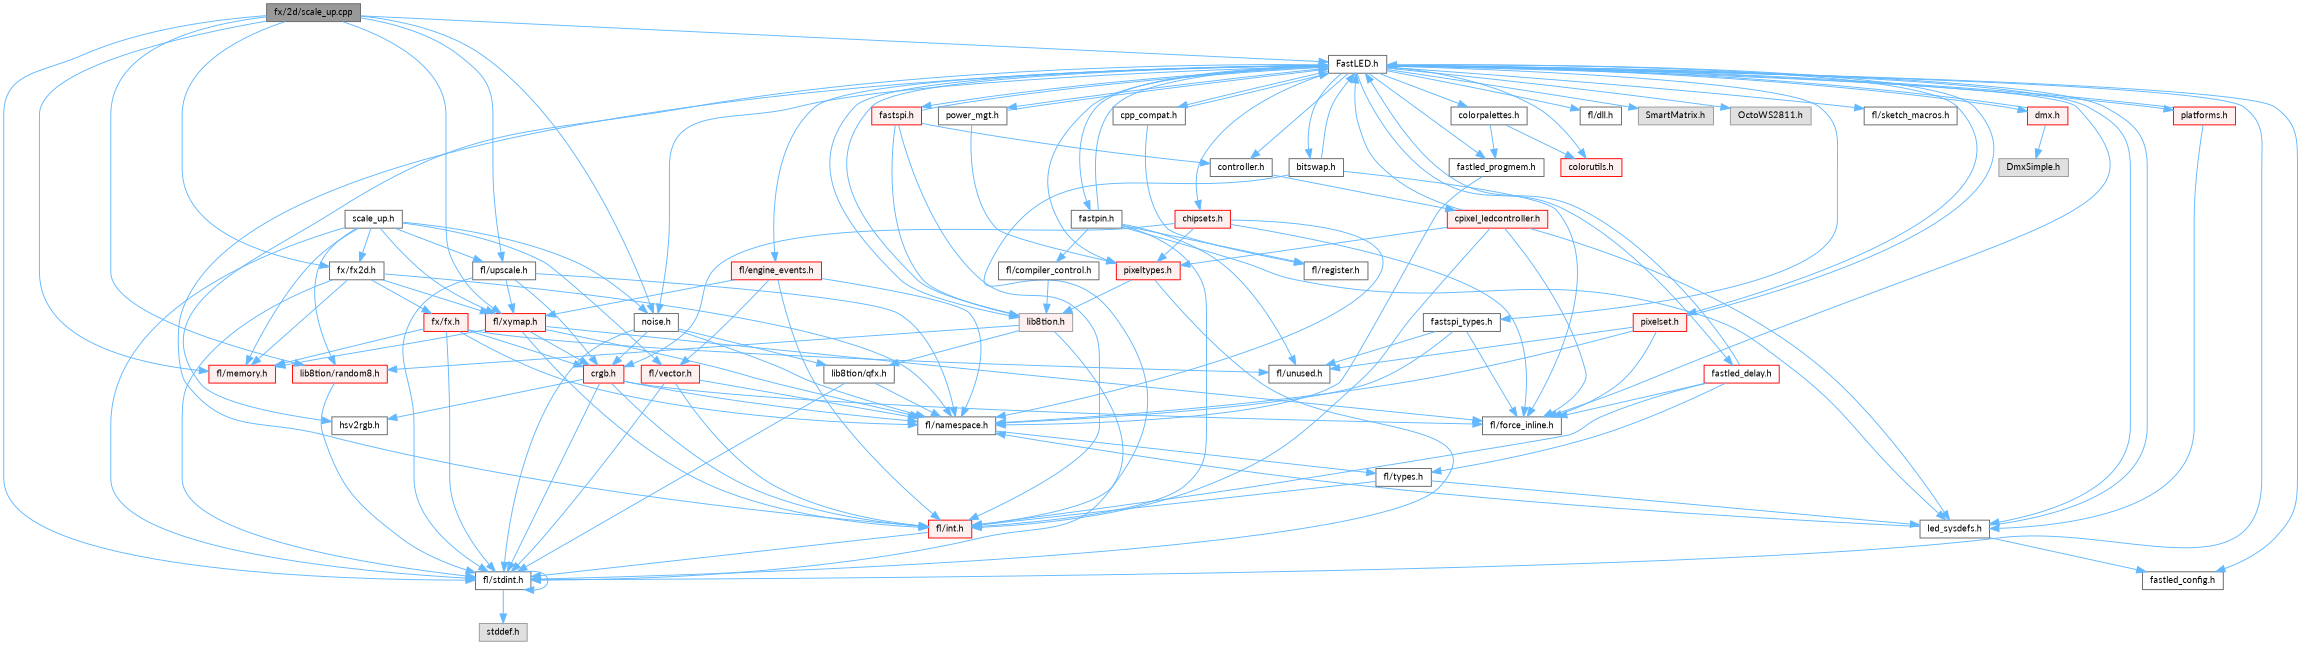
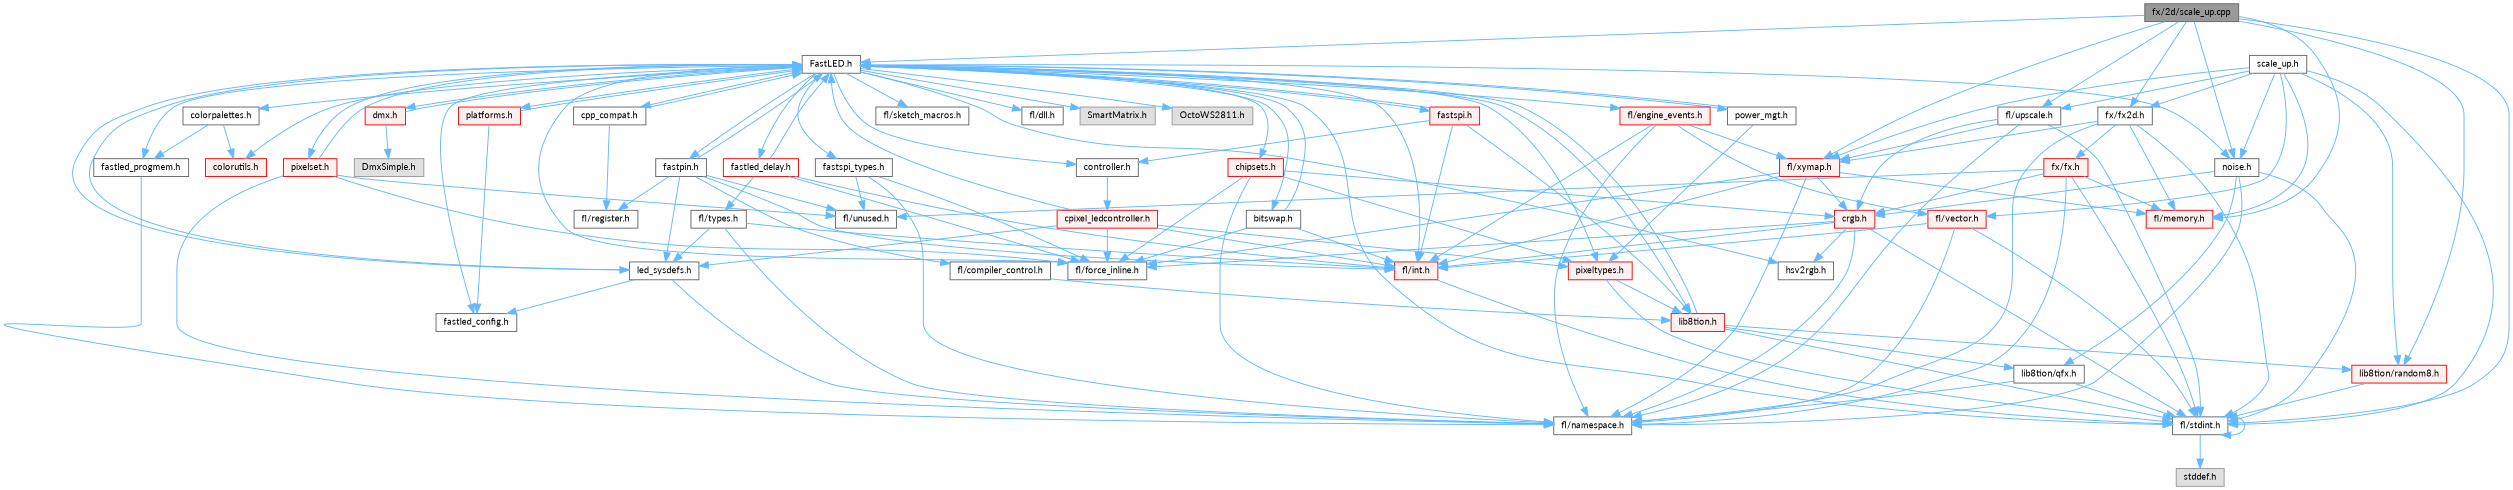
(1046, 323) -> (1698, 323)
(2194, 396) -> (484, 210)
(1181, 452) -> (973, 394)
